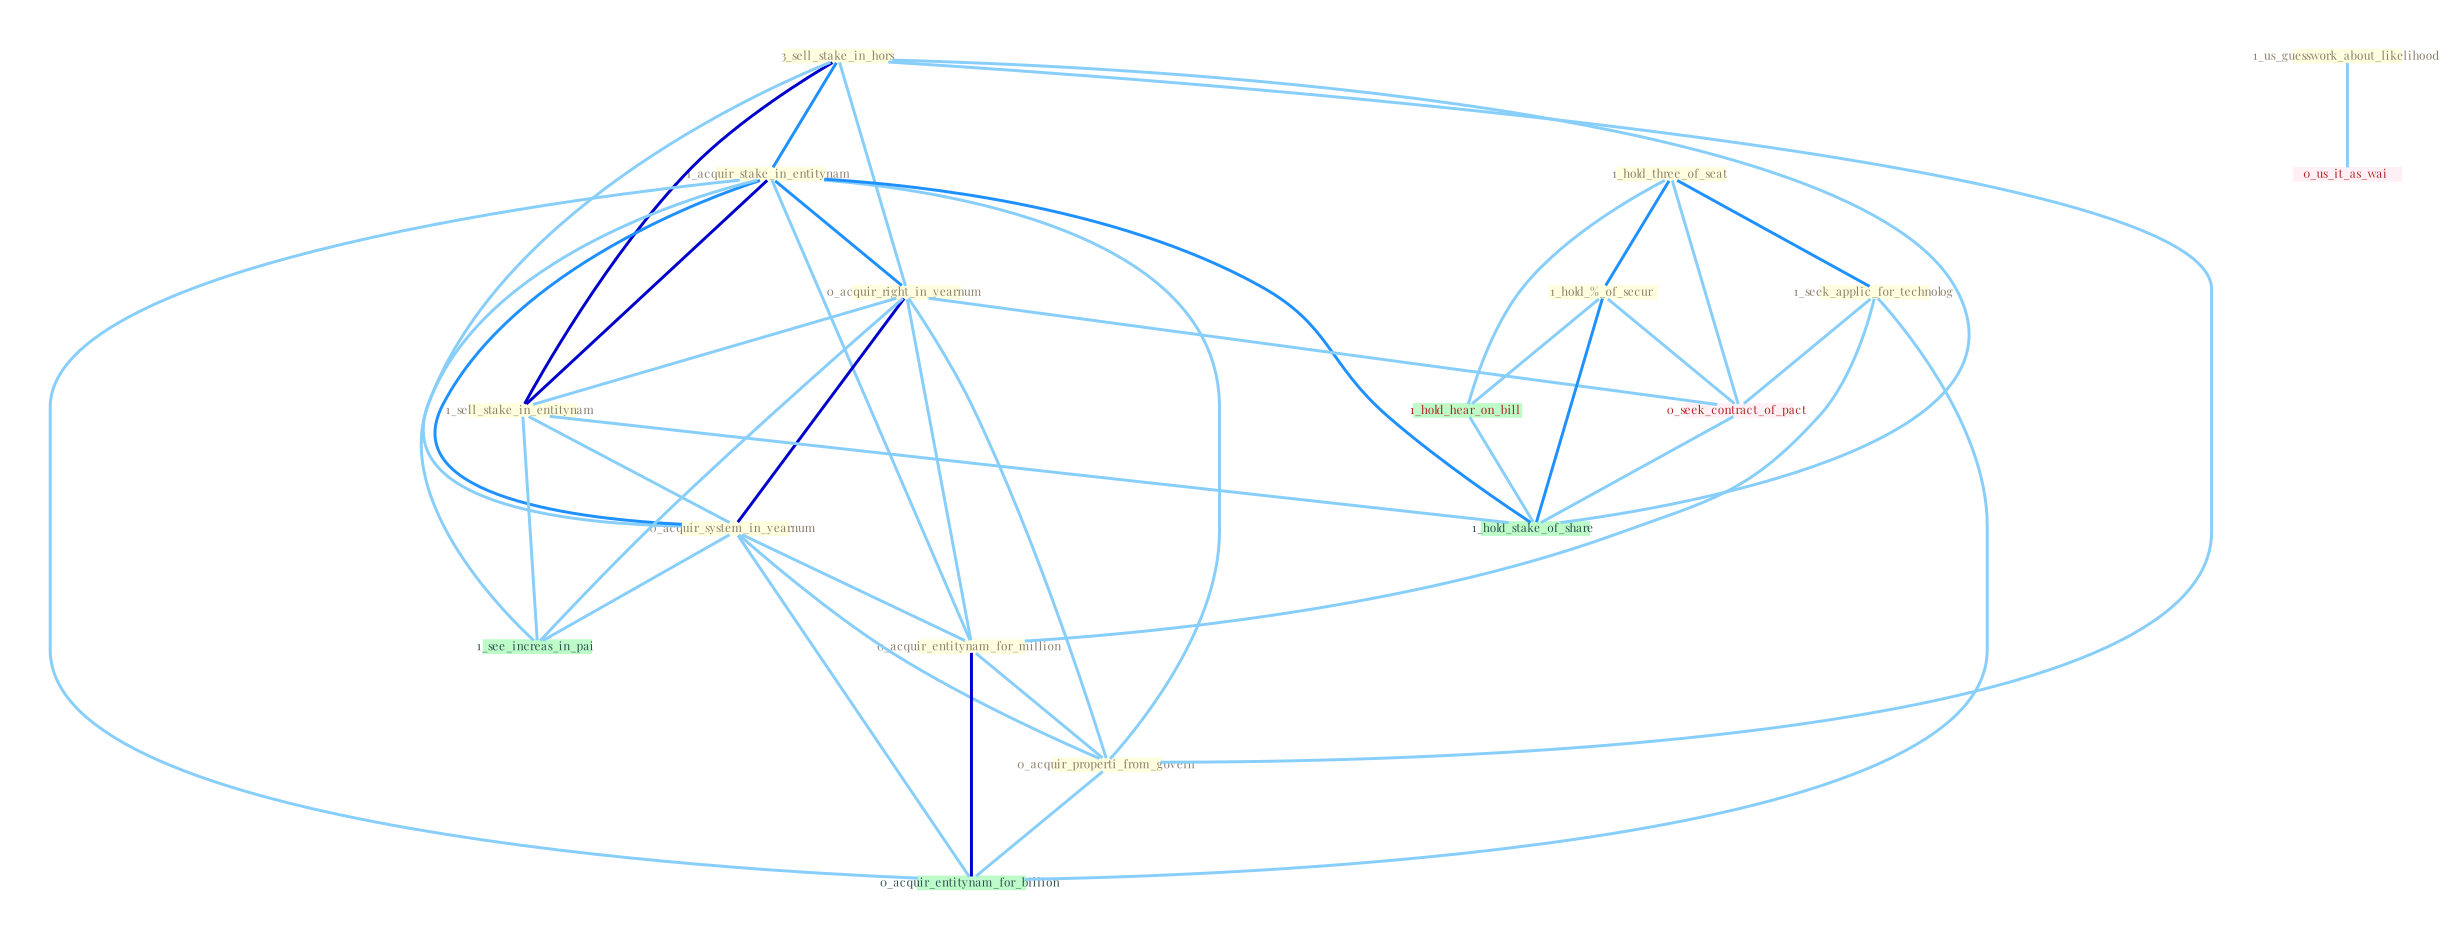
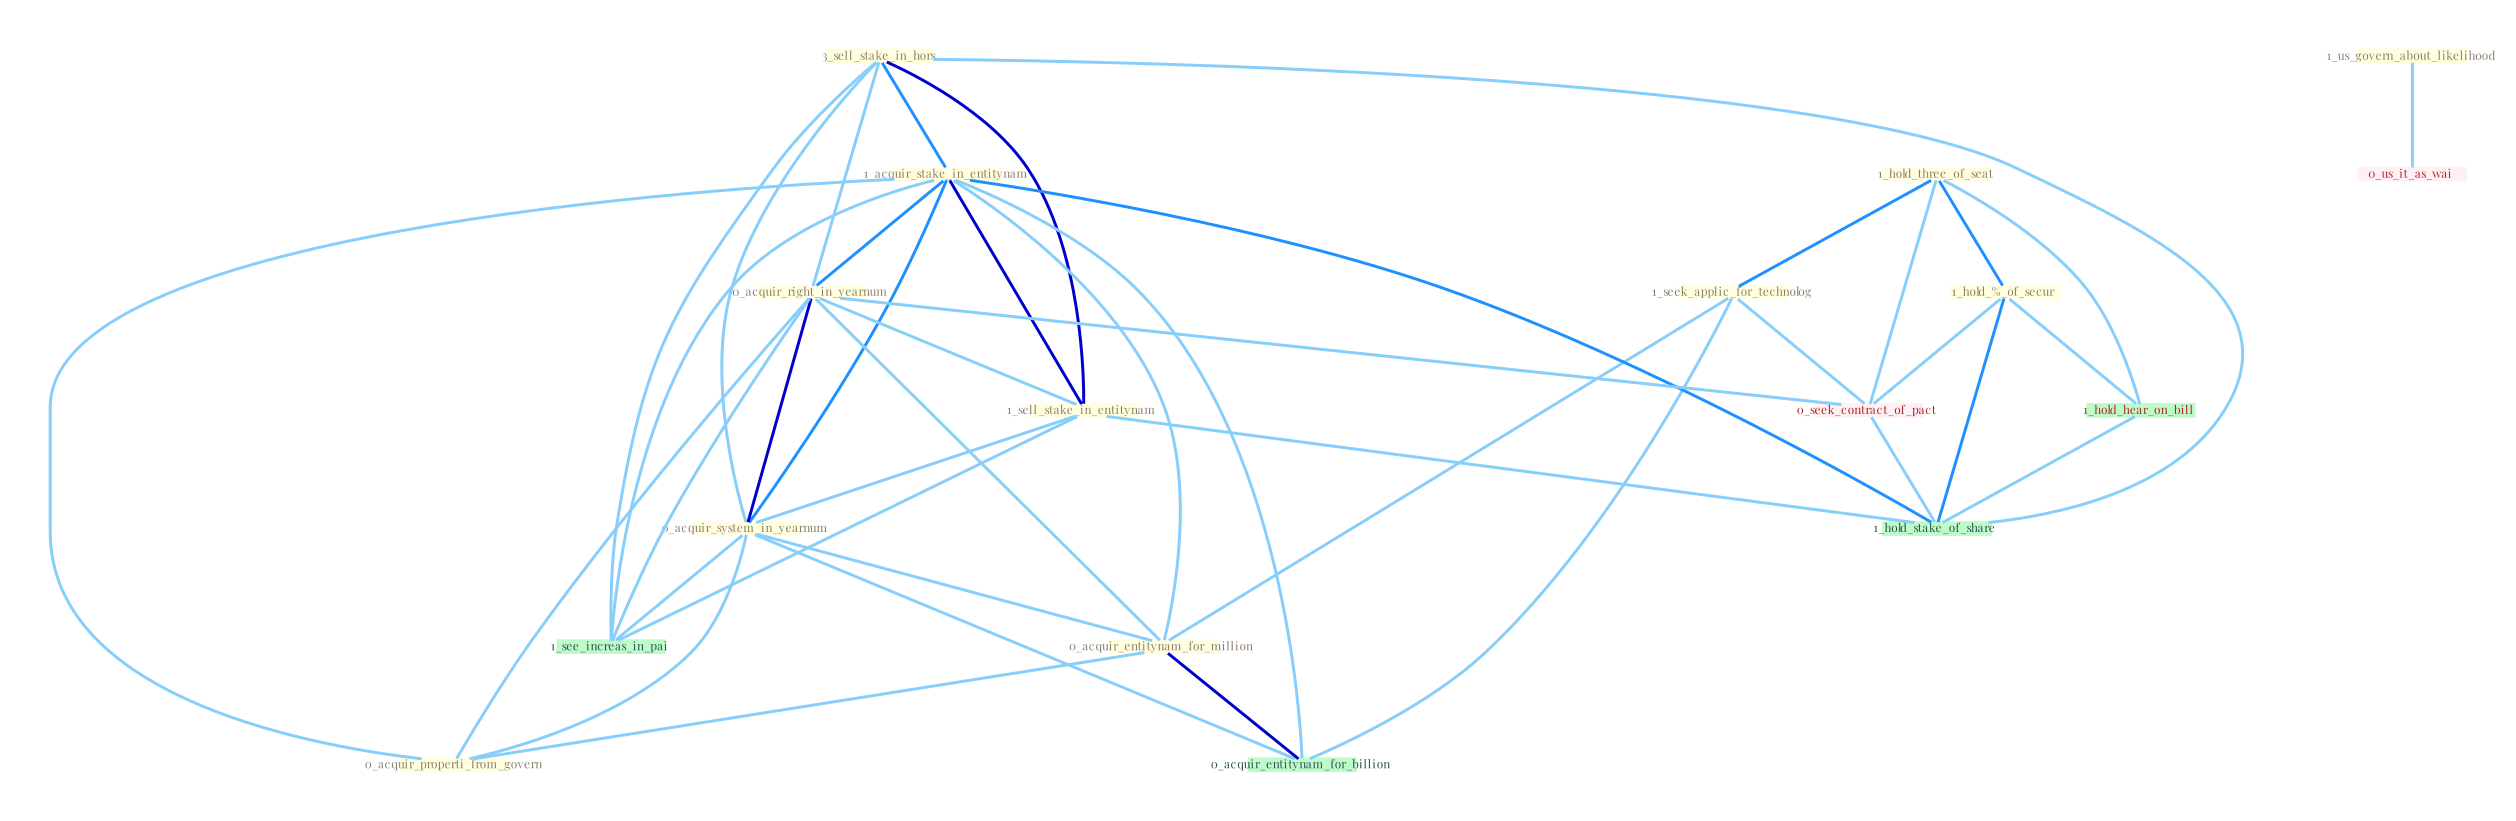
(2347, 56) -> (2412, 56)
(2212, 290) -> (675, 320)
(1039, 824) -> none
